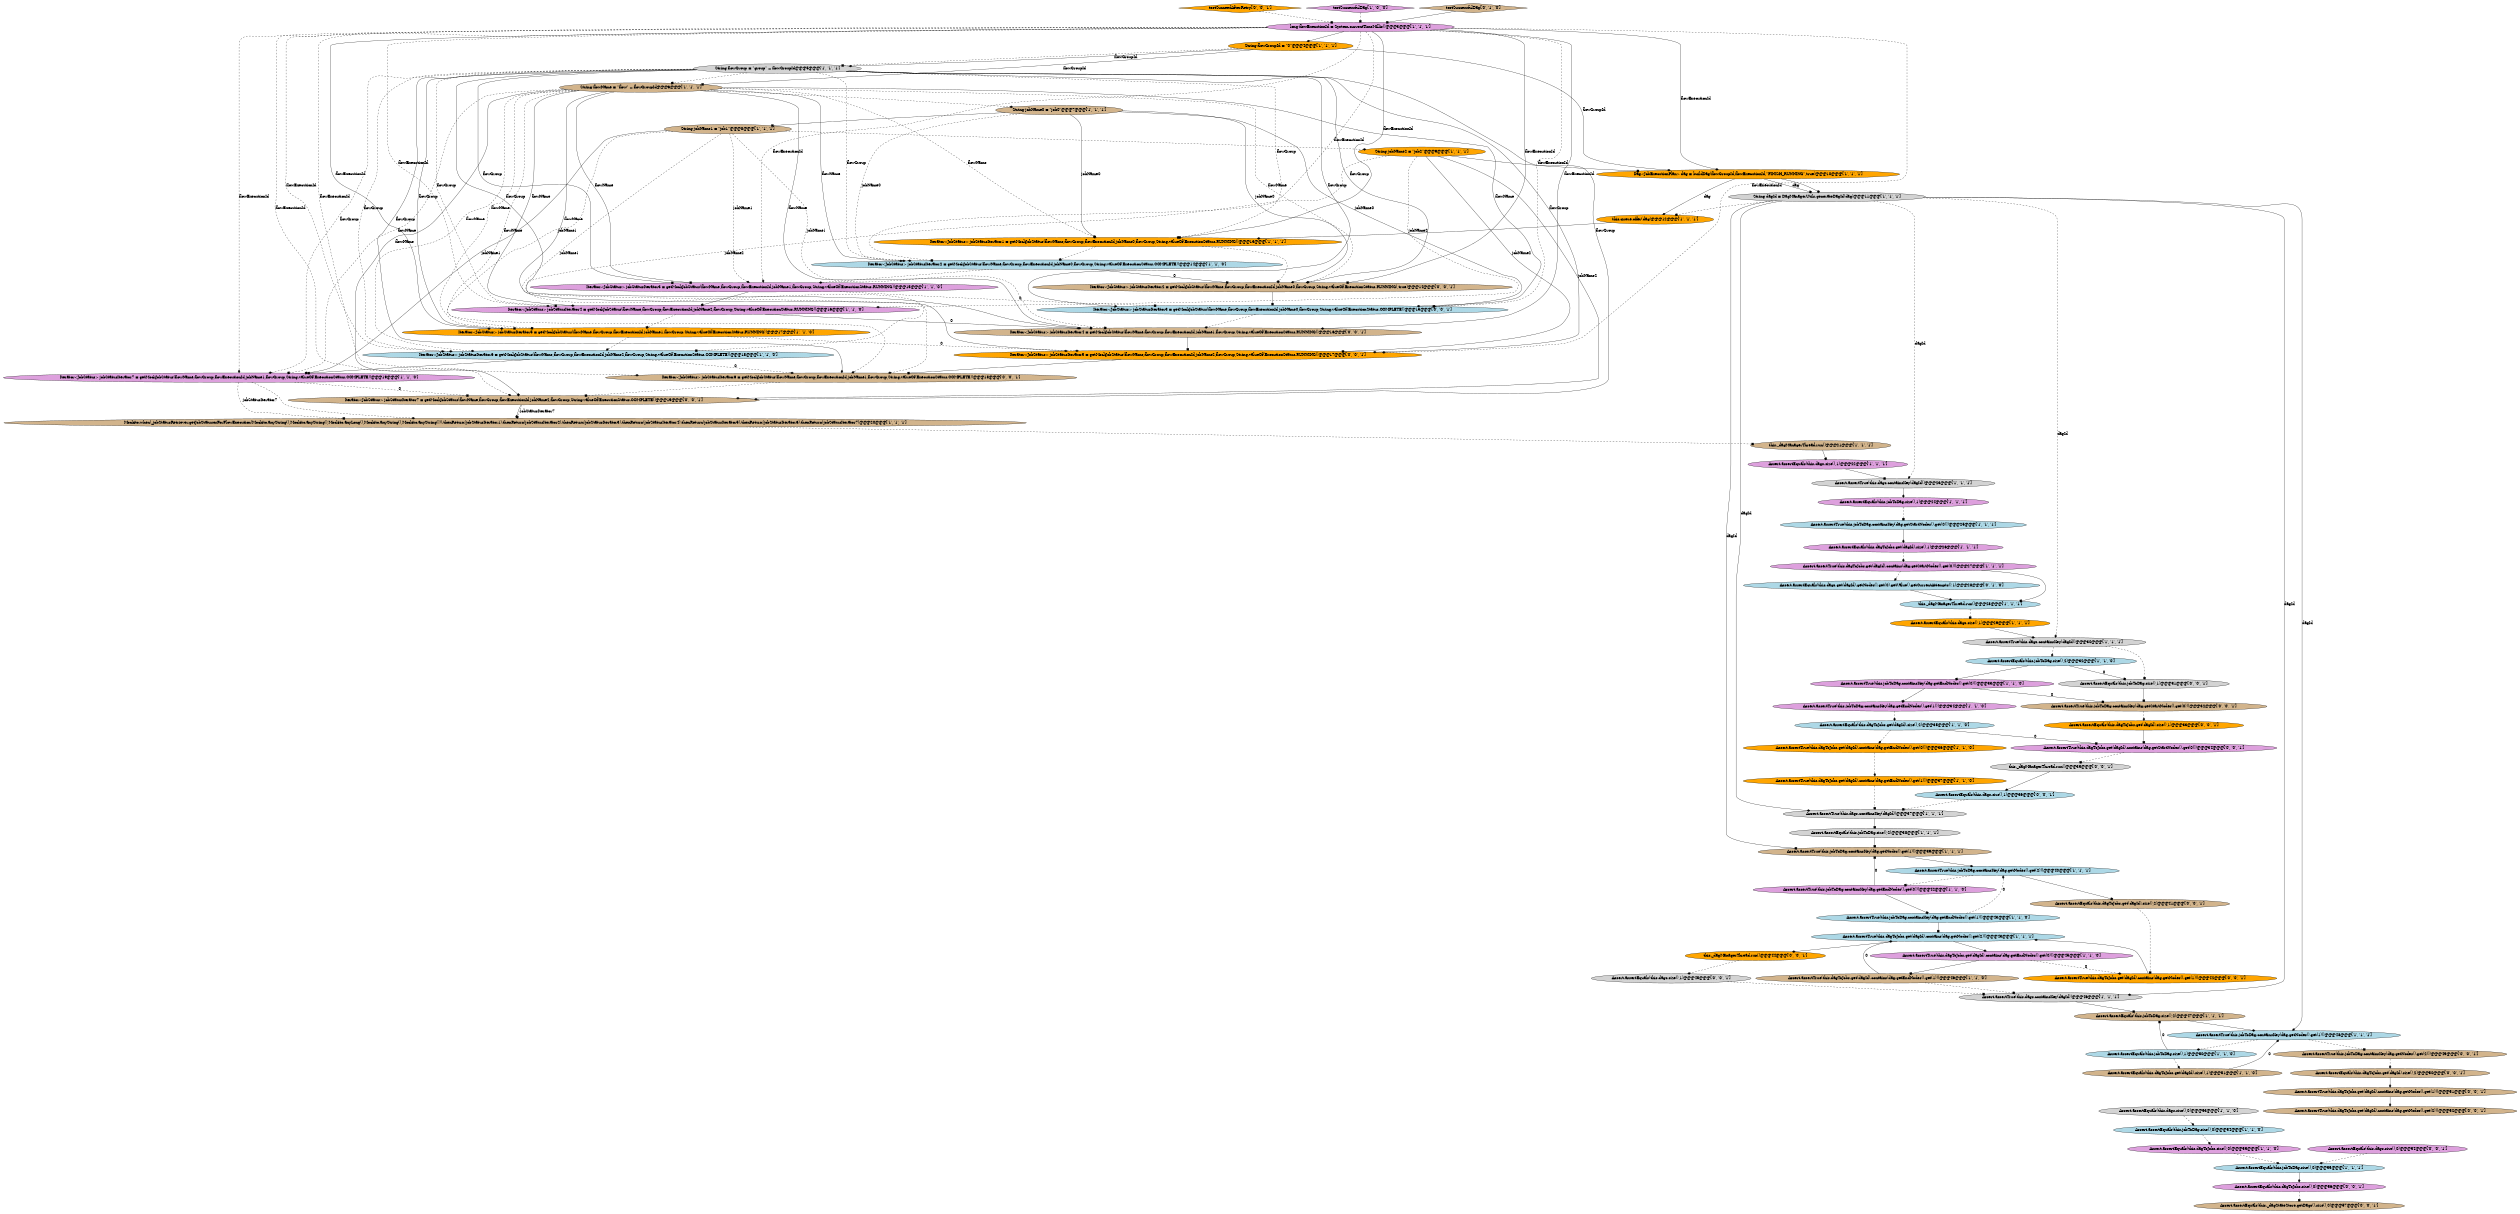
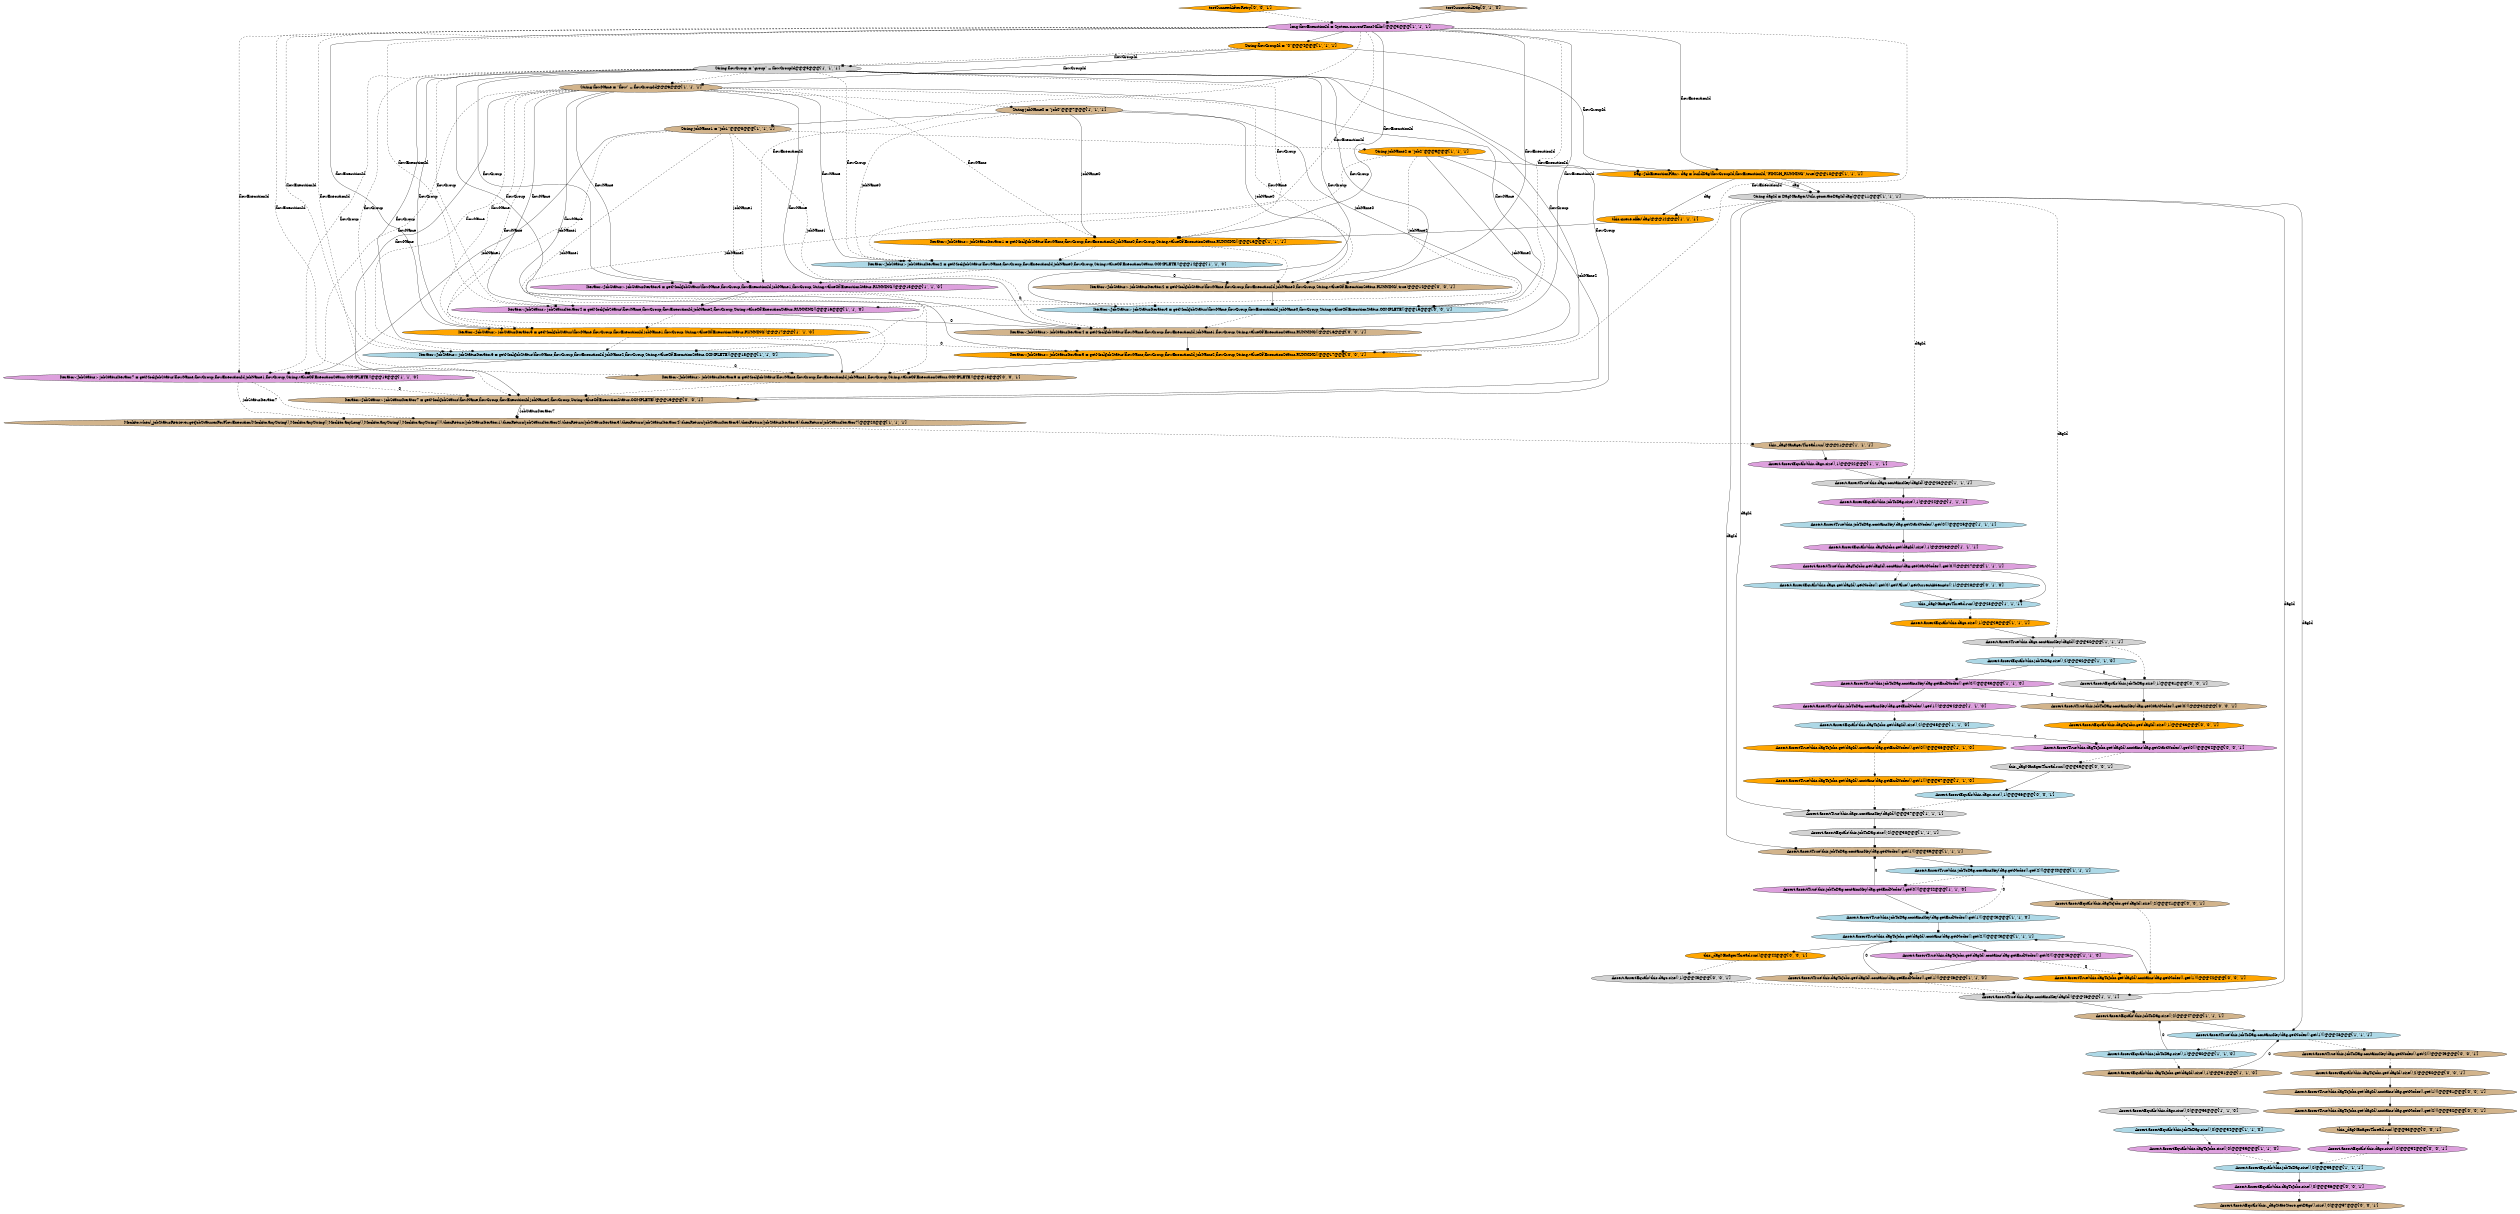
(1360, 8) -> none
none -> (2389, 1130)
